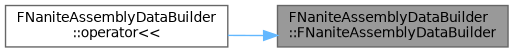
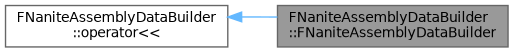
(246, 36) -> (260, 17)
